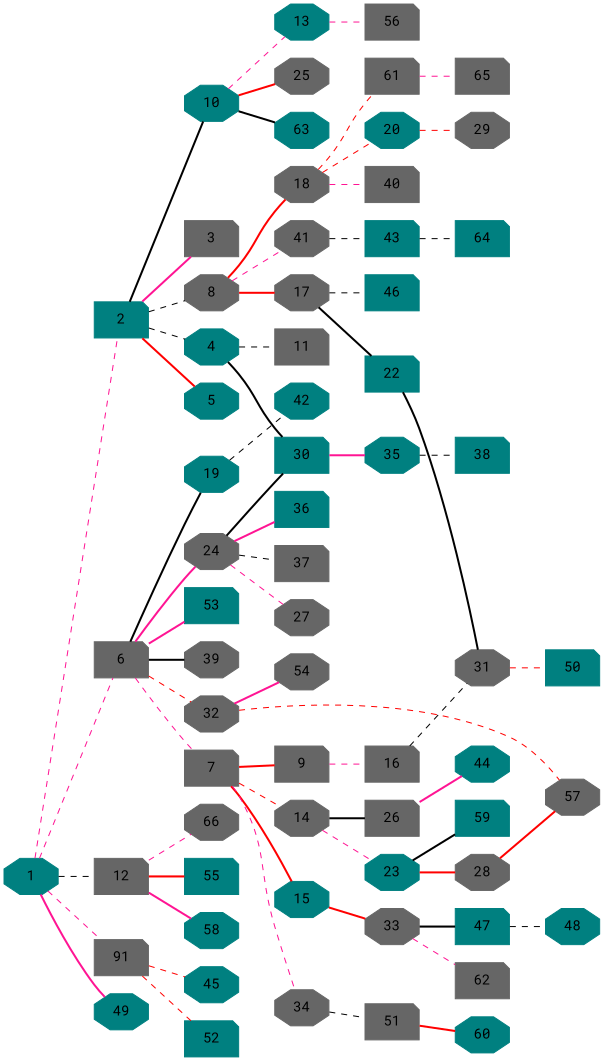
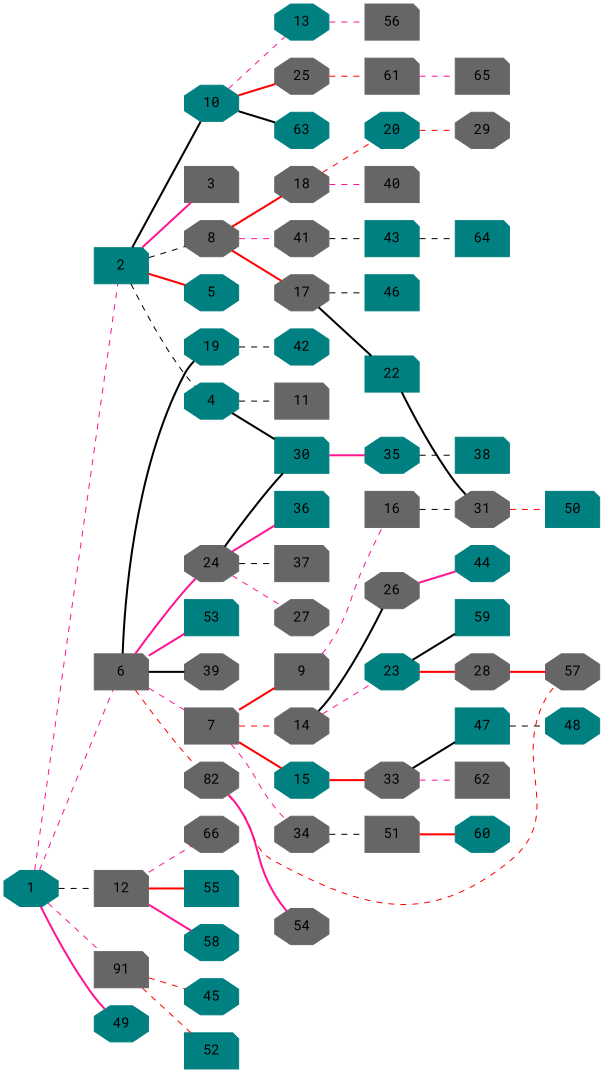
(346, 132) -> (347, 76)
(212, 714) -> (212, 780)
(392, 818) -> (392, 591)
